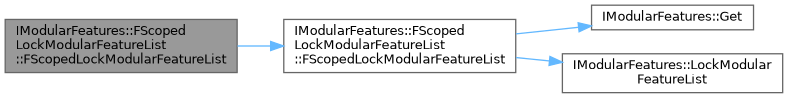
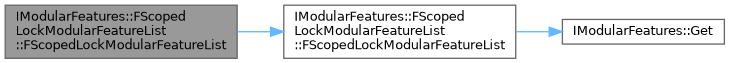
(673, 73) -> none
